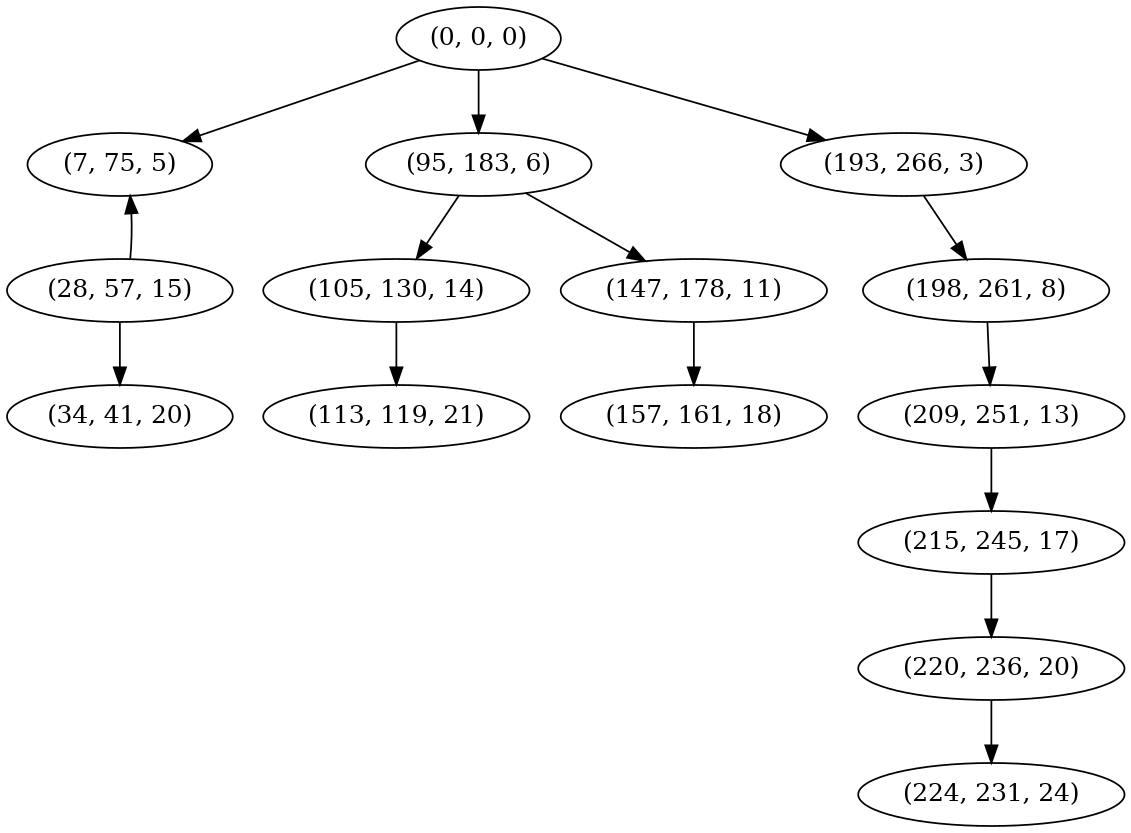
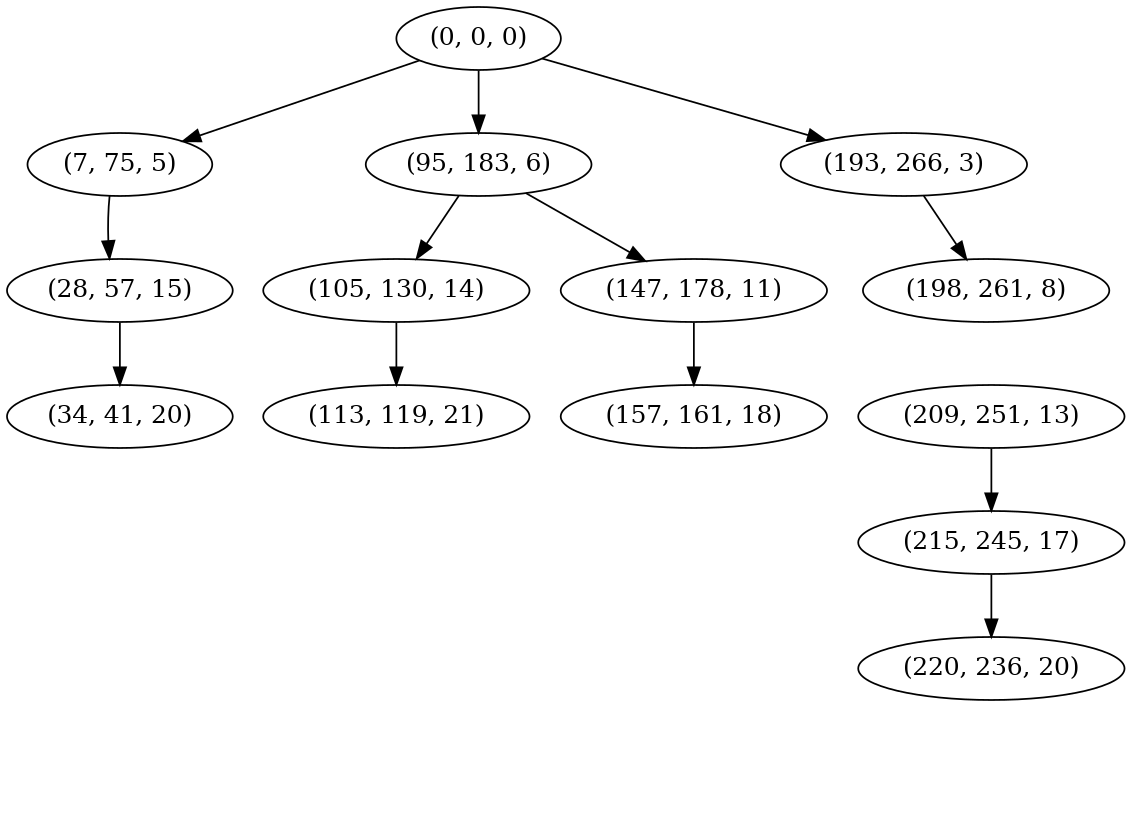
(132, 236) -> (108, 218)
(988, 345) -> none
(991, 794) -> none
